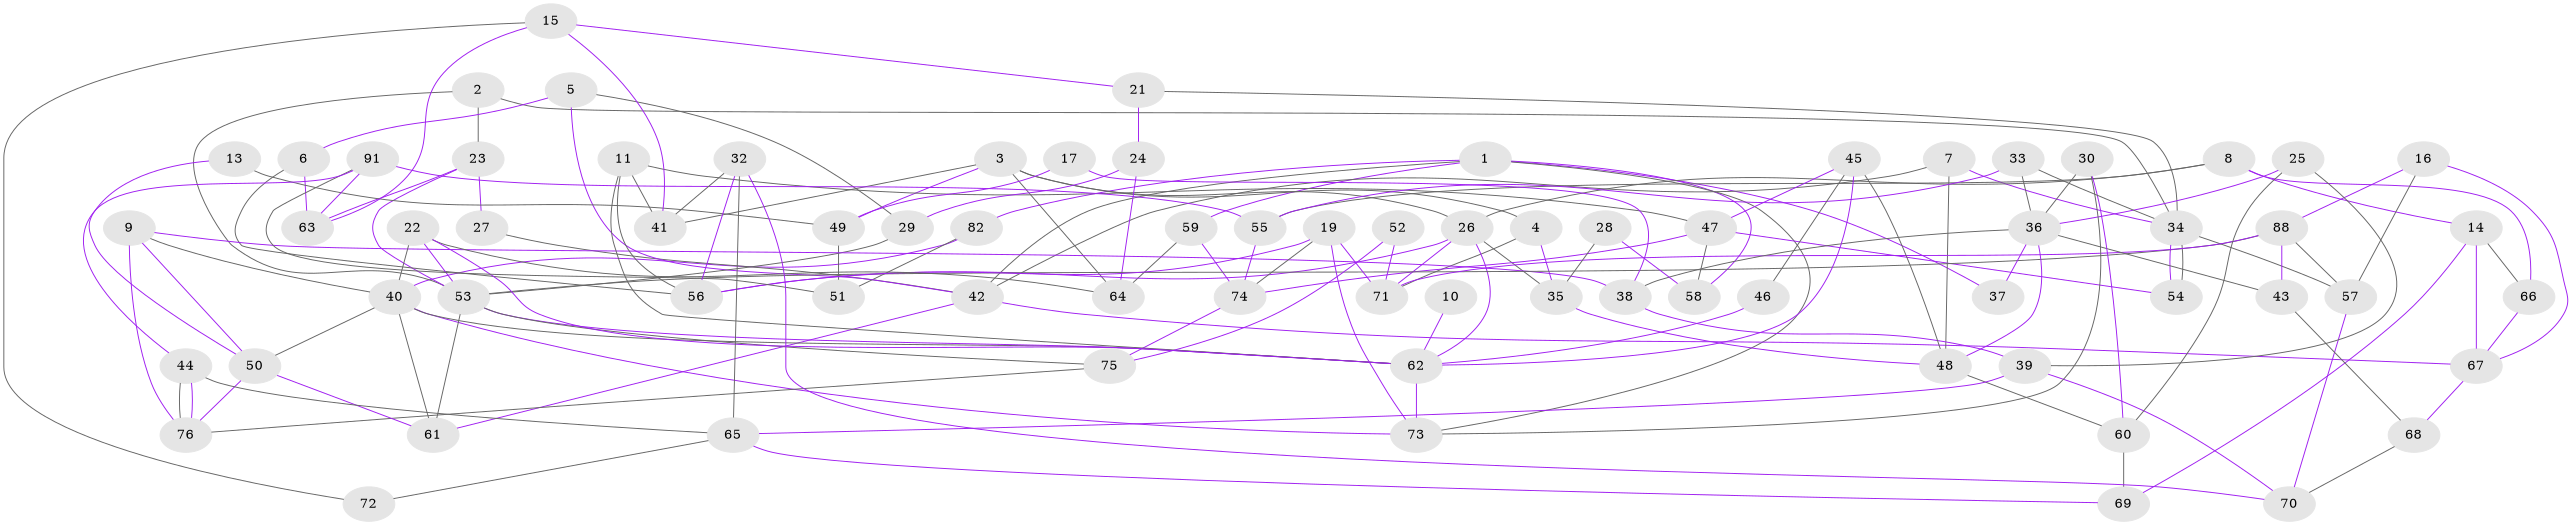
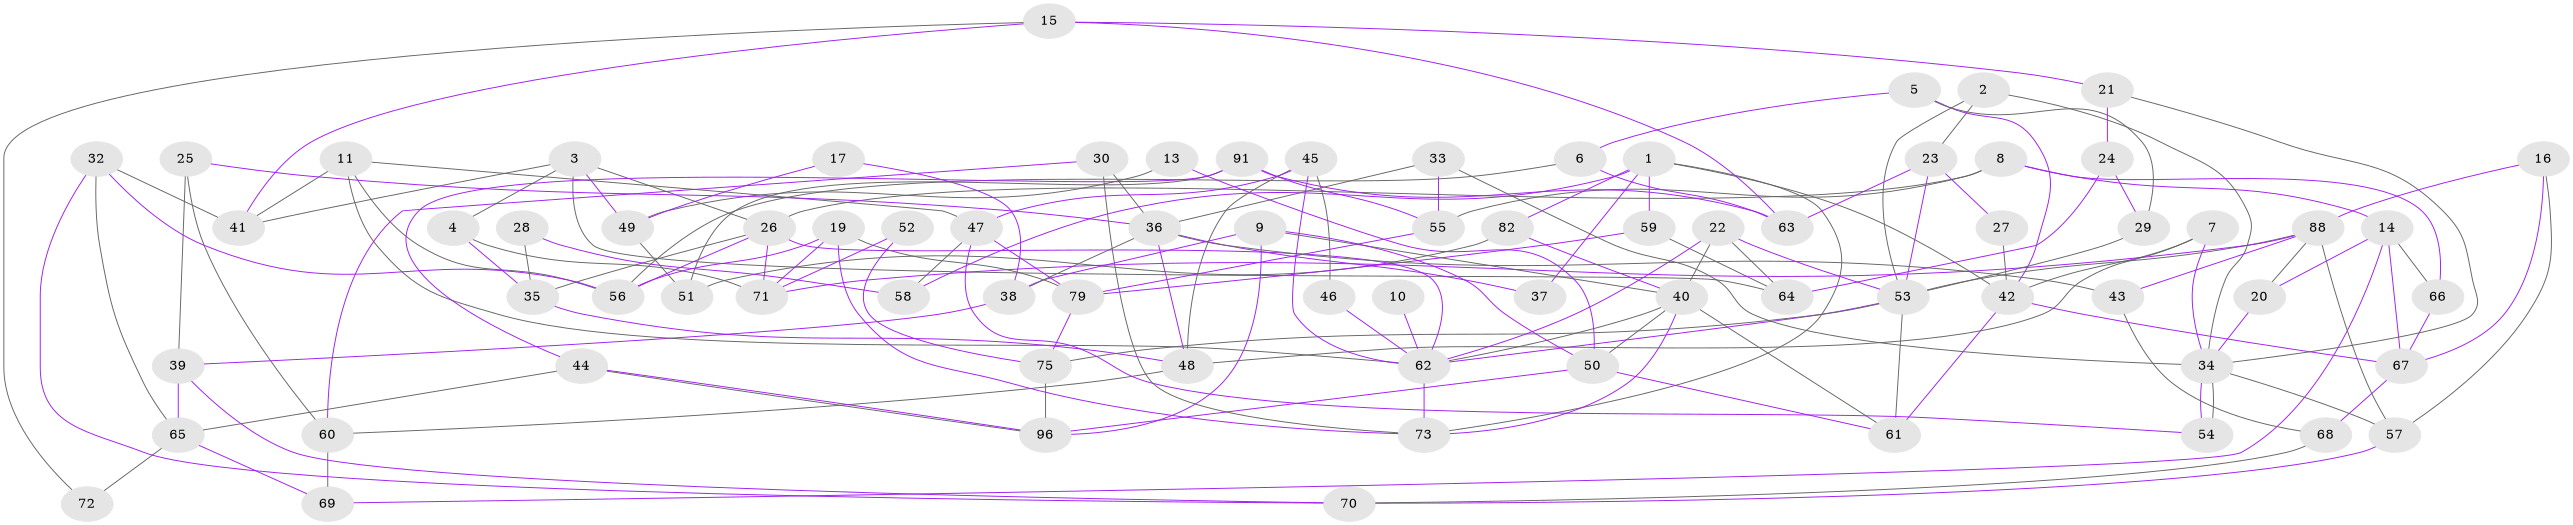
(1240, 297) -> (1078, 297)
none -> (2260, 297)
(186, 435) -> (1046, 435)
